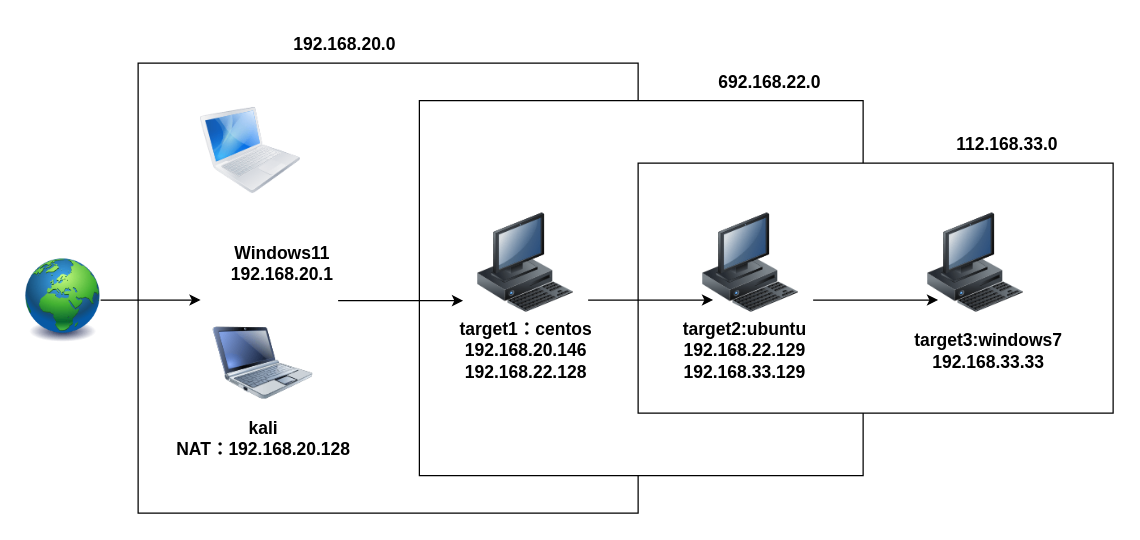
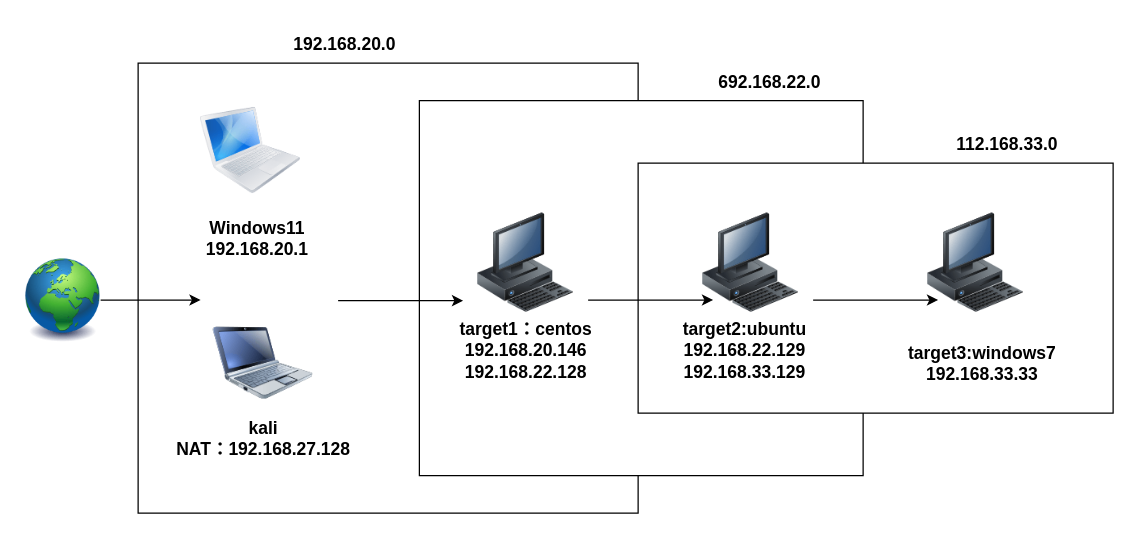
(282, 263) -> (257, 238)
(988, 351) -> (982, 363)
(264, 438) -> (264, 438)
